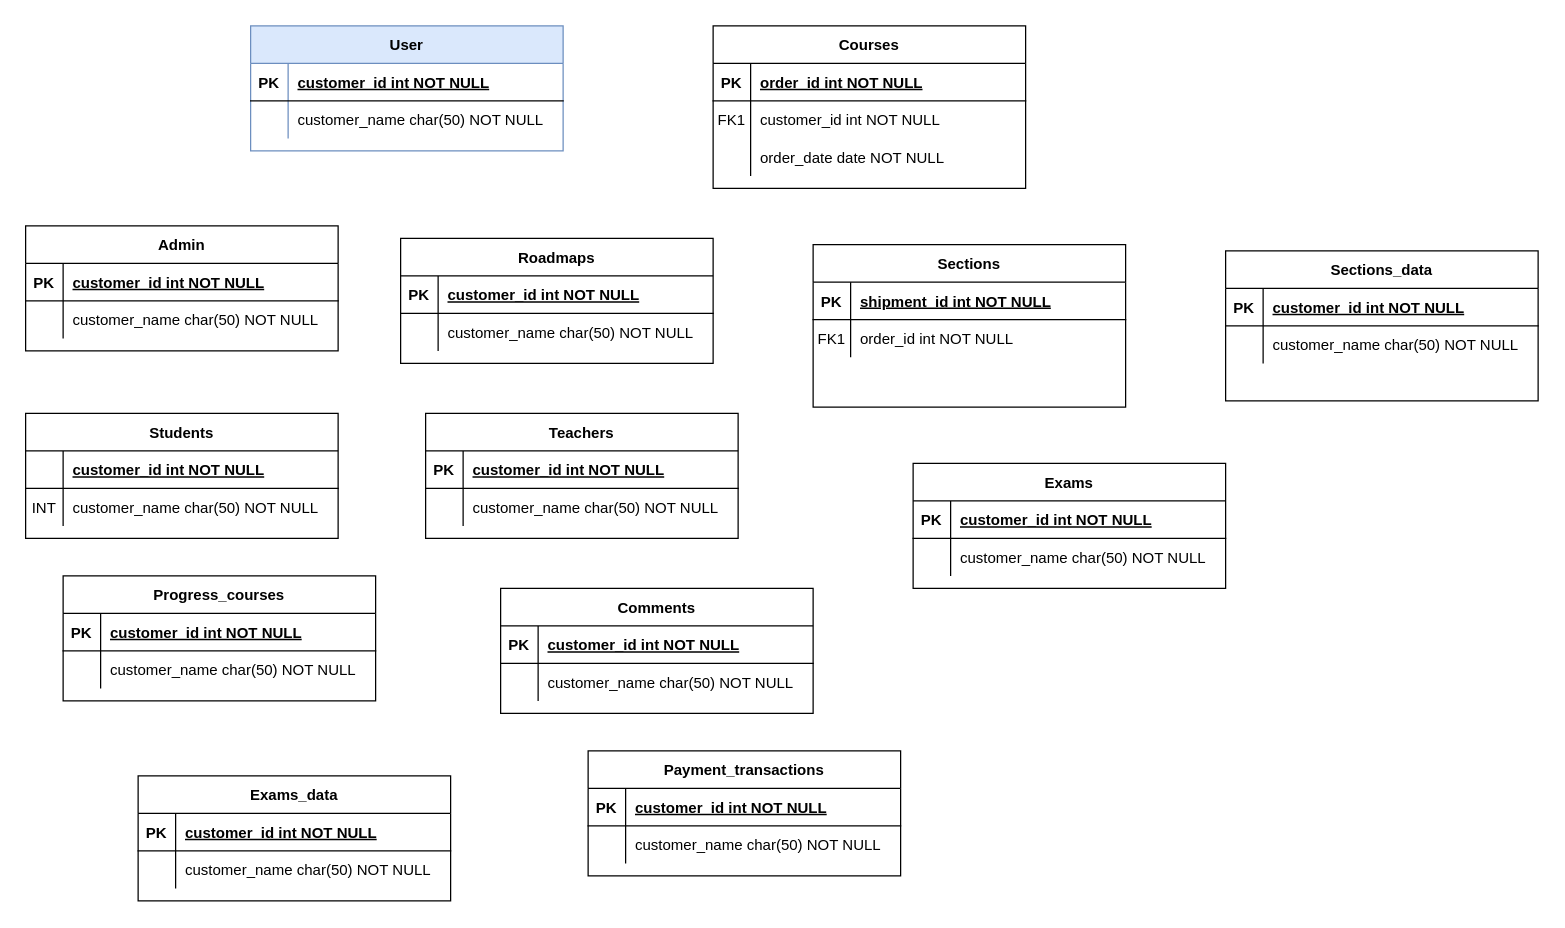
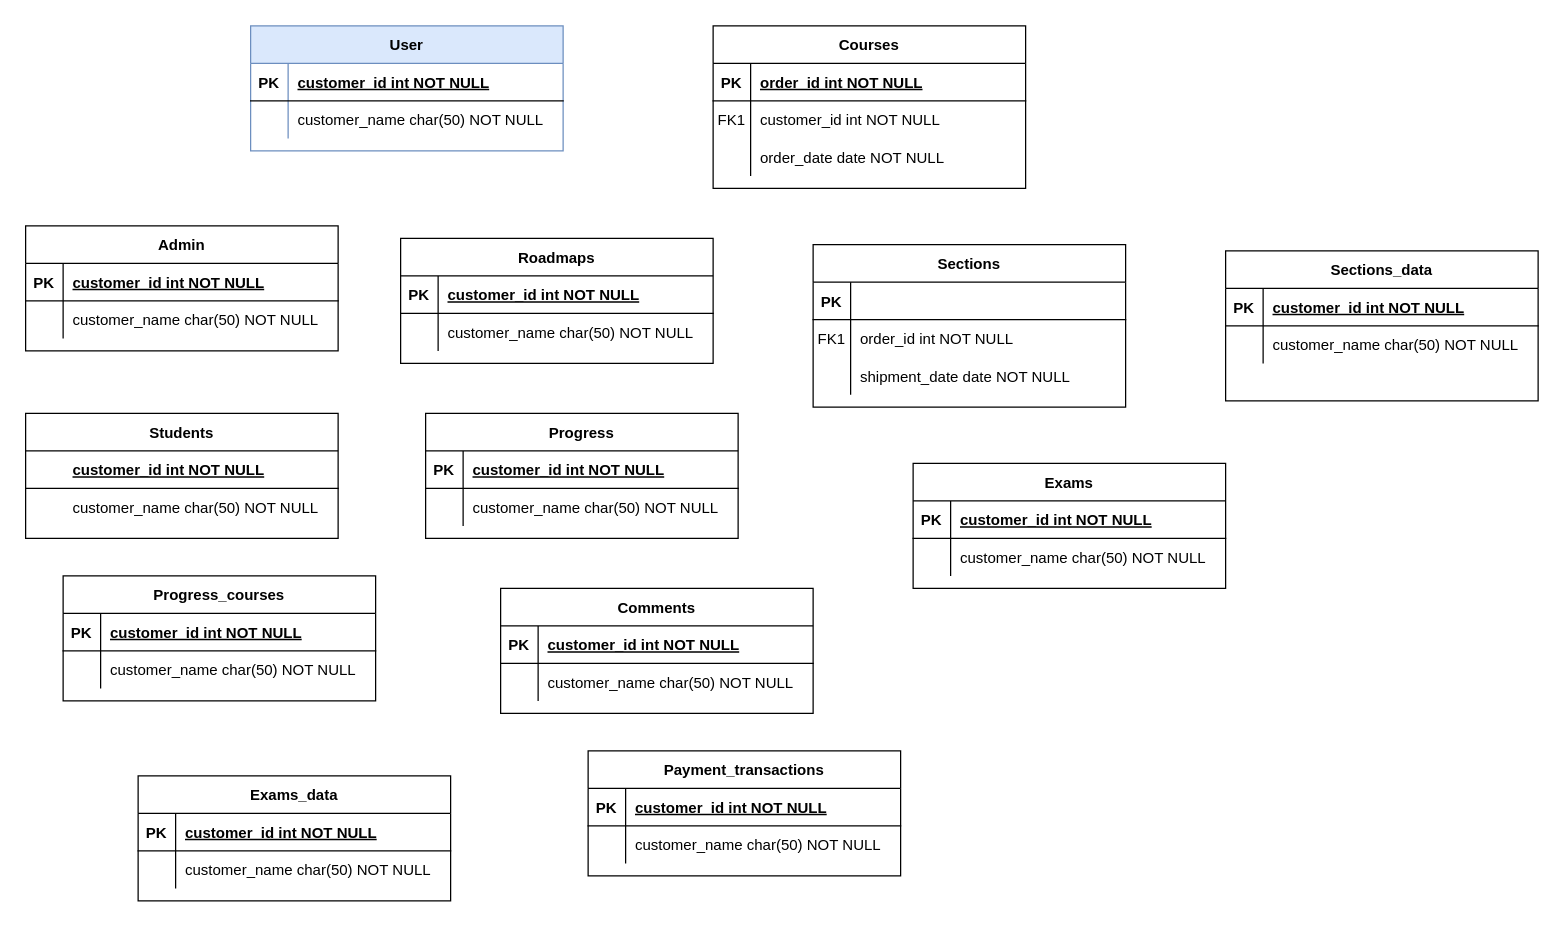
(988, 301) -> none
none -> (988, 376)
(581, 433) -> (581, 433)
(44, 507) -> none
